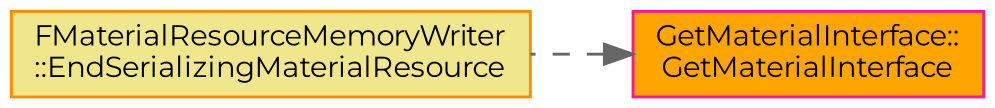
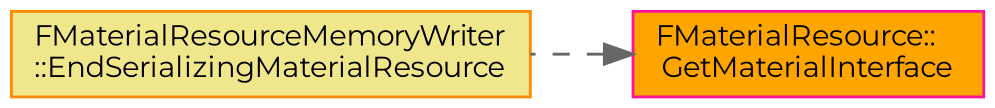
(808, 54) -> (808, 54)
